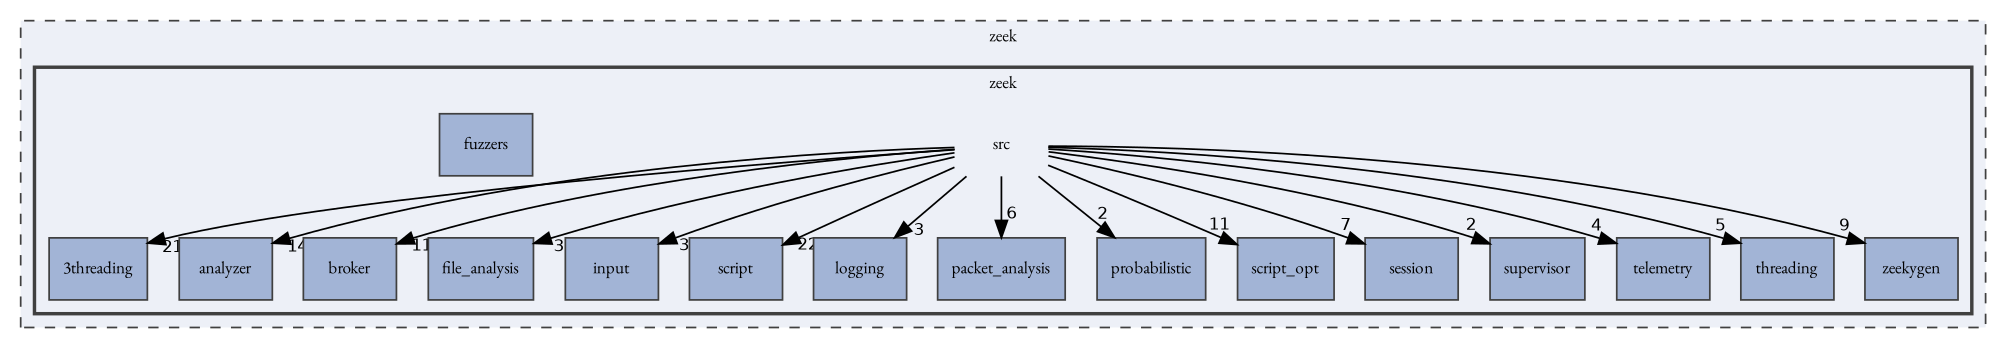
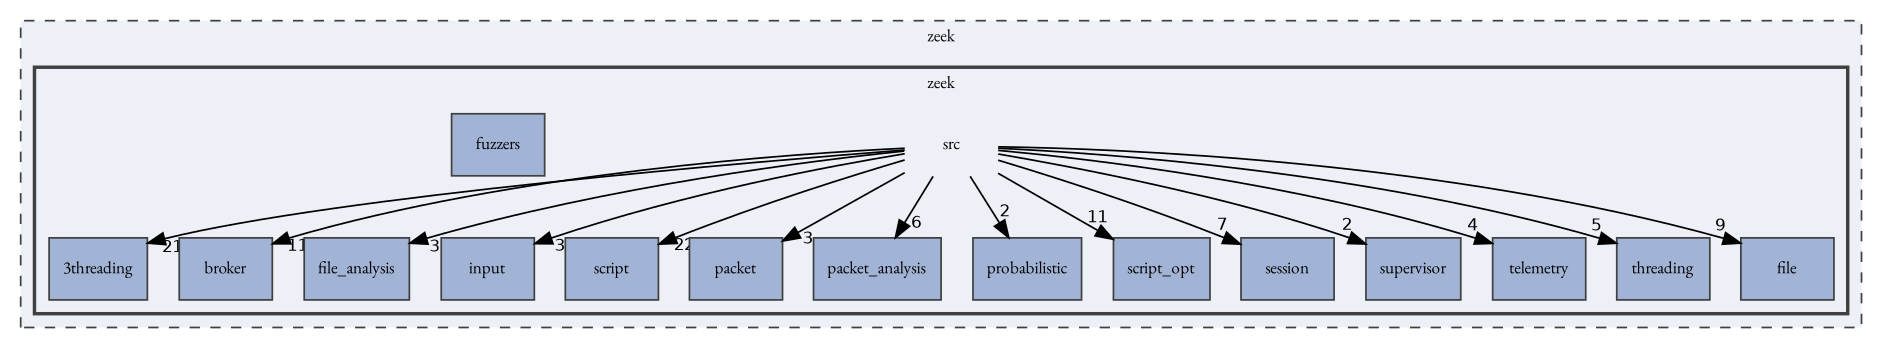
(226, 269) -> none
(860, 269) -> (736, 269)
(1911, 269) -> (1787, 269)
